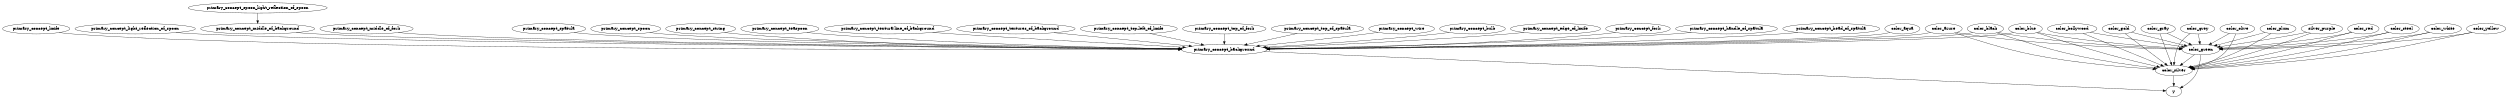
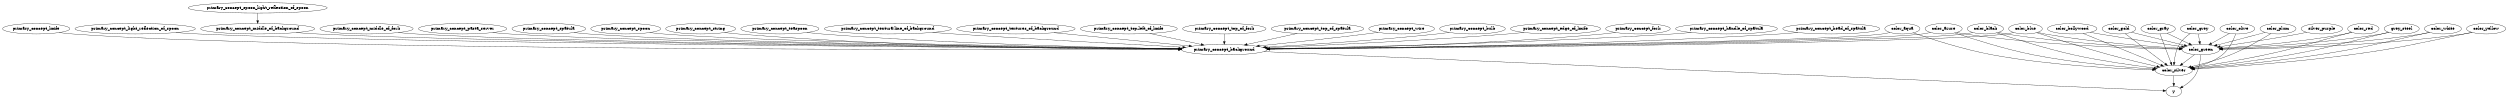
none -> (463, 29)
(2402, 29) -> (2402, 29)
(2252, 53) -> (2031, 61)
